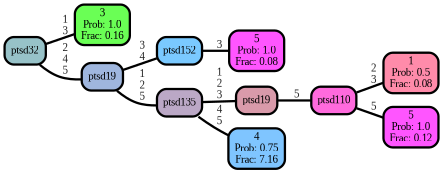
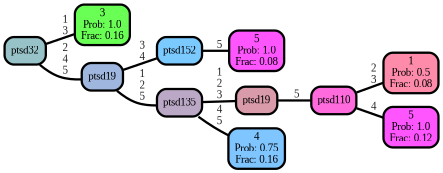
(218, 45) -> (218, 45)
(372, 107) -> (372, 107)
(257, 149) -> (257, 149)
